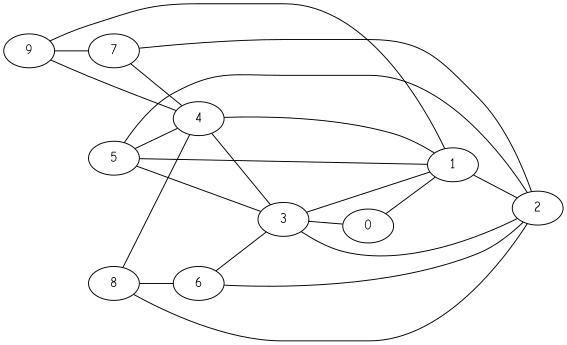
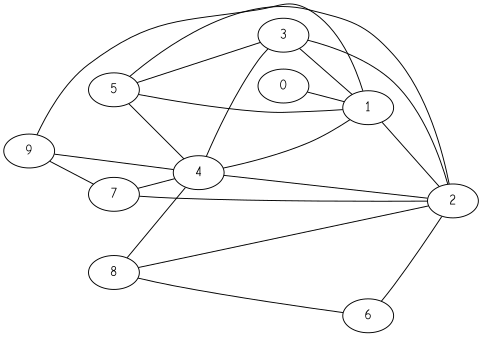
none -> (326, 187)
(326, 223) -> none
(241, 251) -> none
